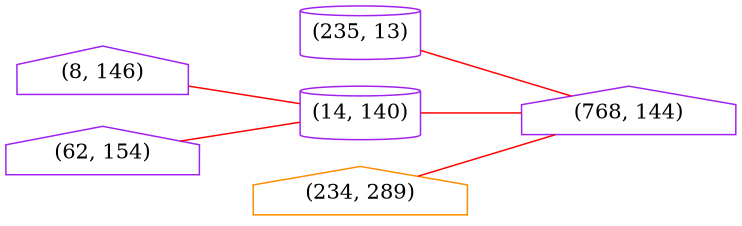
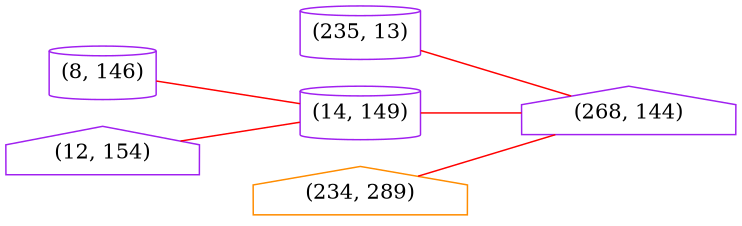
(103, 73) -> (103, 73)
(360, 113) -> (360, 113)
(629, 113) -> (629, 113)
(103, 153) -> (103, 153)
